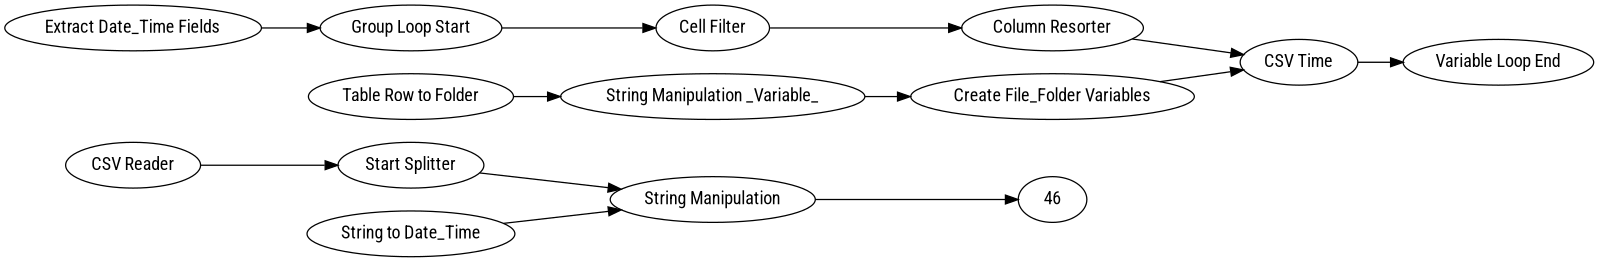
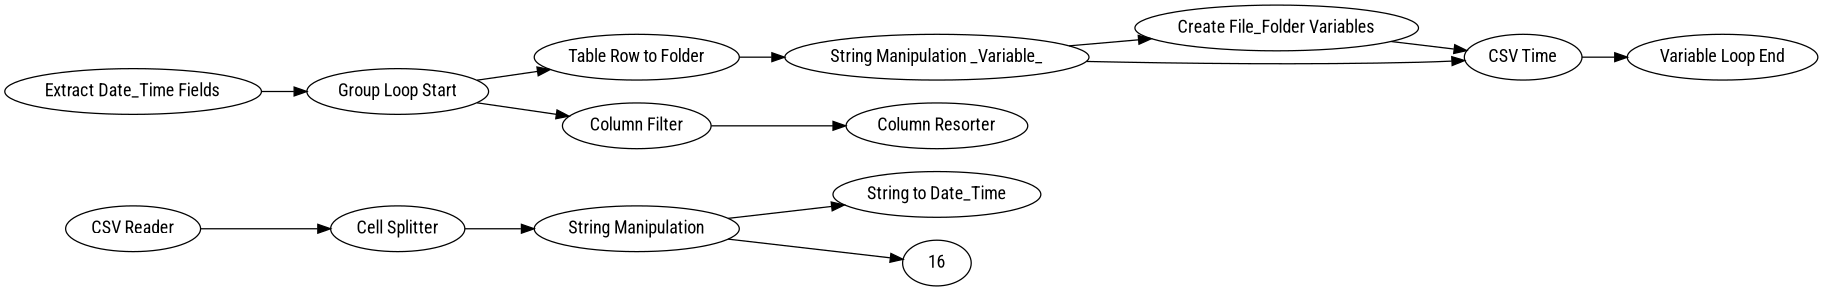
(713, 28) -> (637, 126)
(1182, 46) -> (1269, 64)
none -> (507, 76)
(411, 165) -> (398, 229)
(1053, 200) -> (937, 263)
(556, 217) -> (780, 212)
